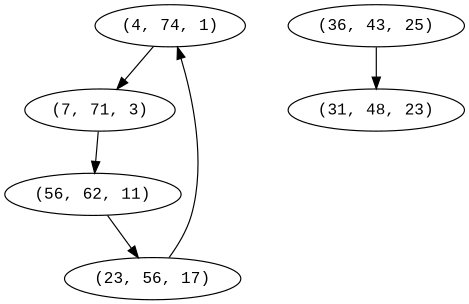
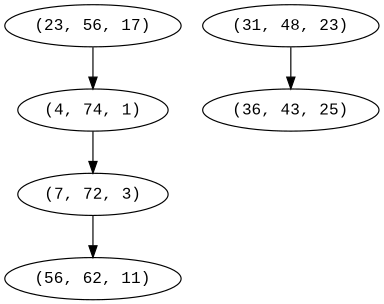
(376, 62) -> (291, 62)
(100, 110) -> (93, 194)
(119, 232) -> none
